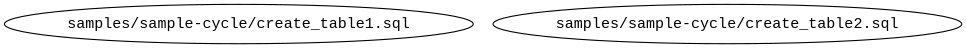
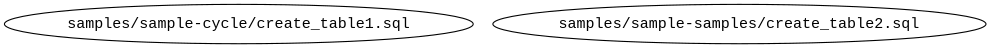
(727, 24) -> (739, 24)
